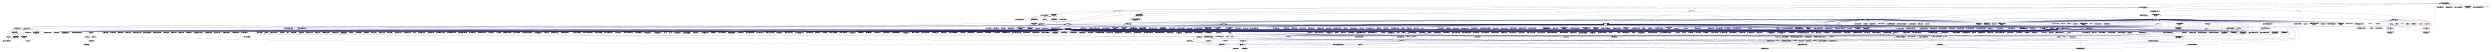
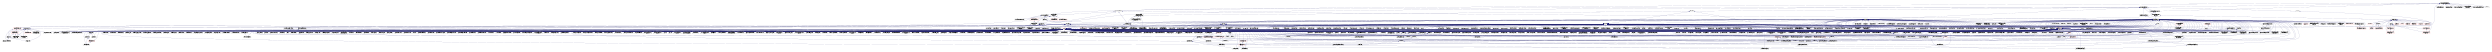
(422, 33) -> (422, 33)
(1665, 33) -> none
